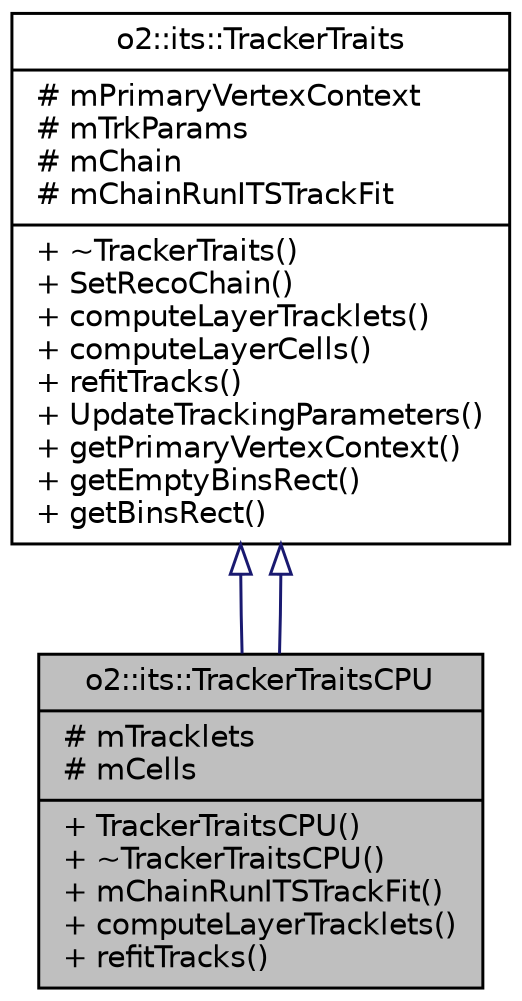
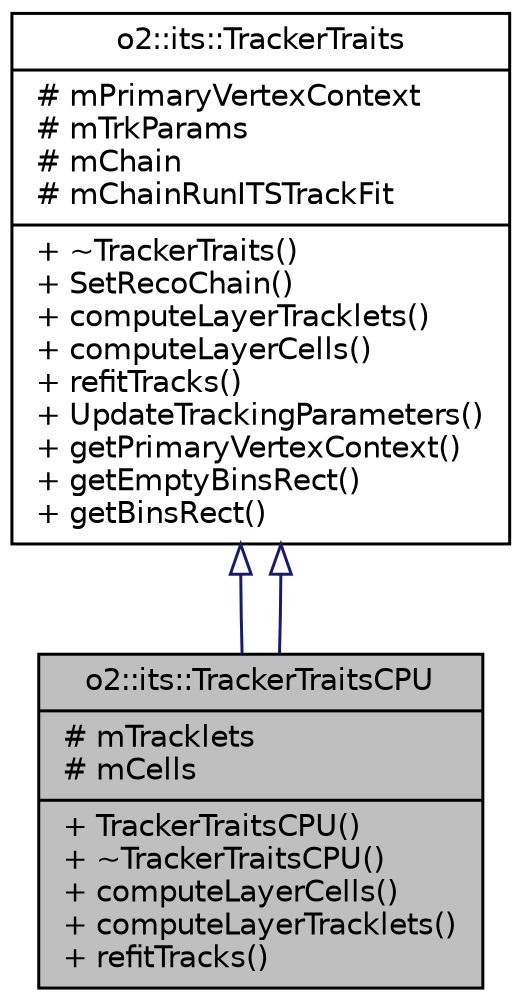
(253, 893) -> (231, 893)
